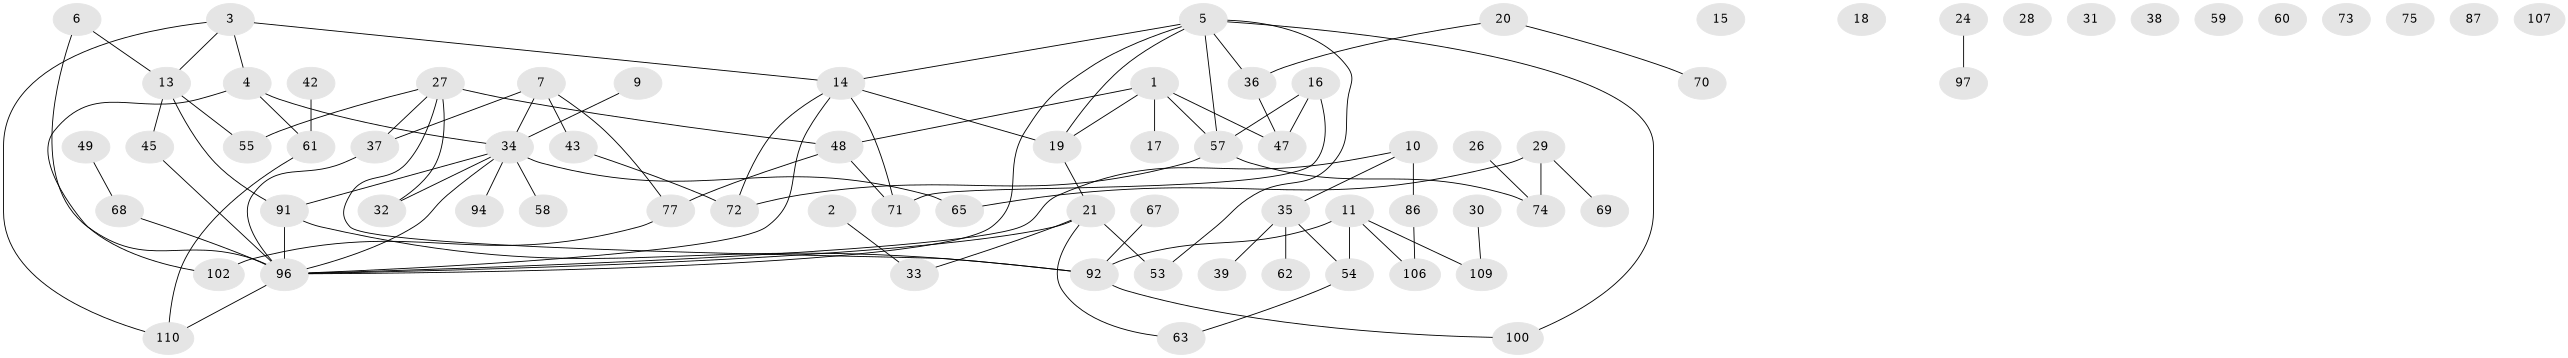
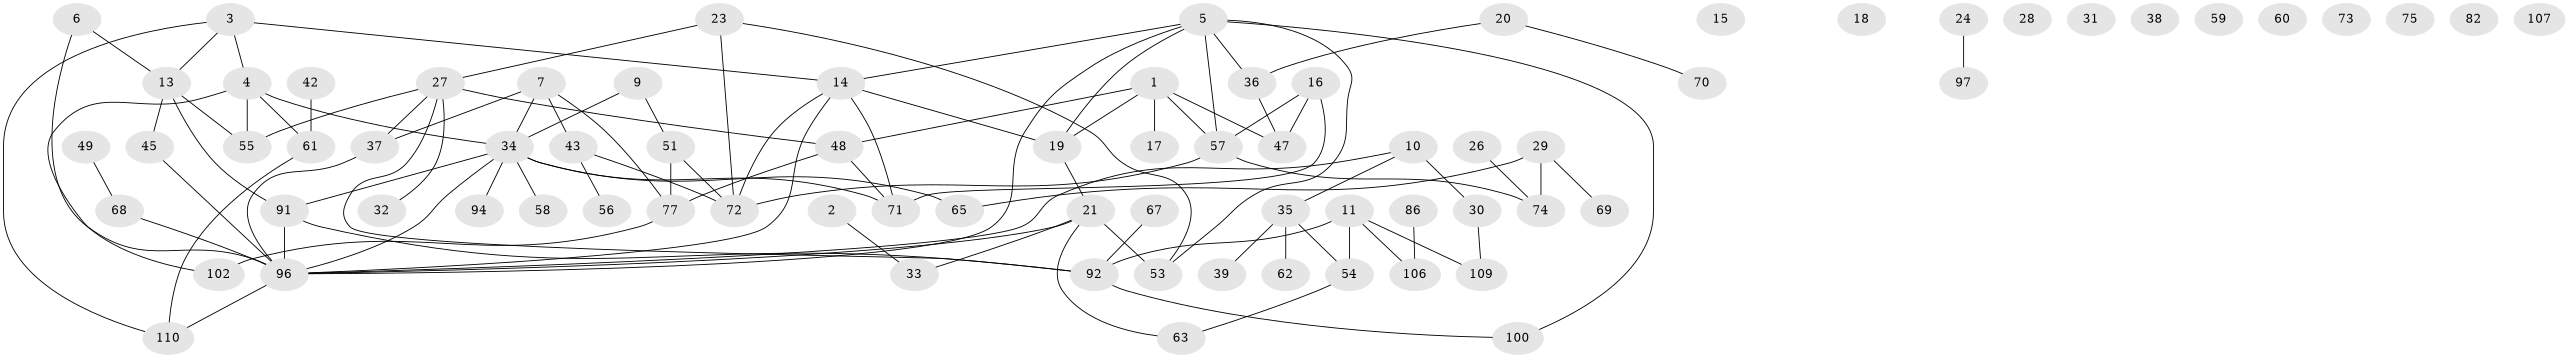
none -> (720, 19)
(2474, 19) -> (2474, 19)
none -> (247, 115)
none -> (671, 147)
(1413, 174) -> (1439, 172)
(446, 179) -> (703, 179)
none -> (607, 211)
